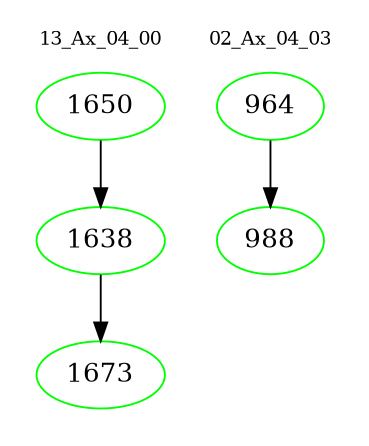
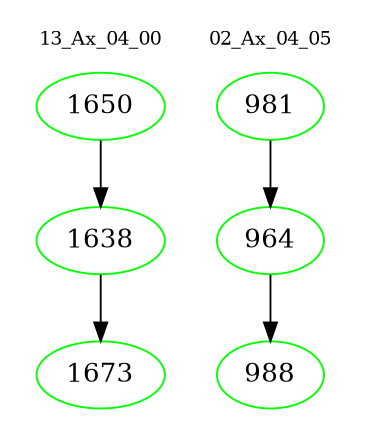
(270, 40) -> (270, 40)
none -> (270, 106)
